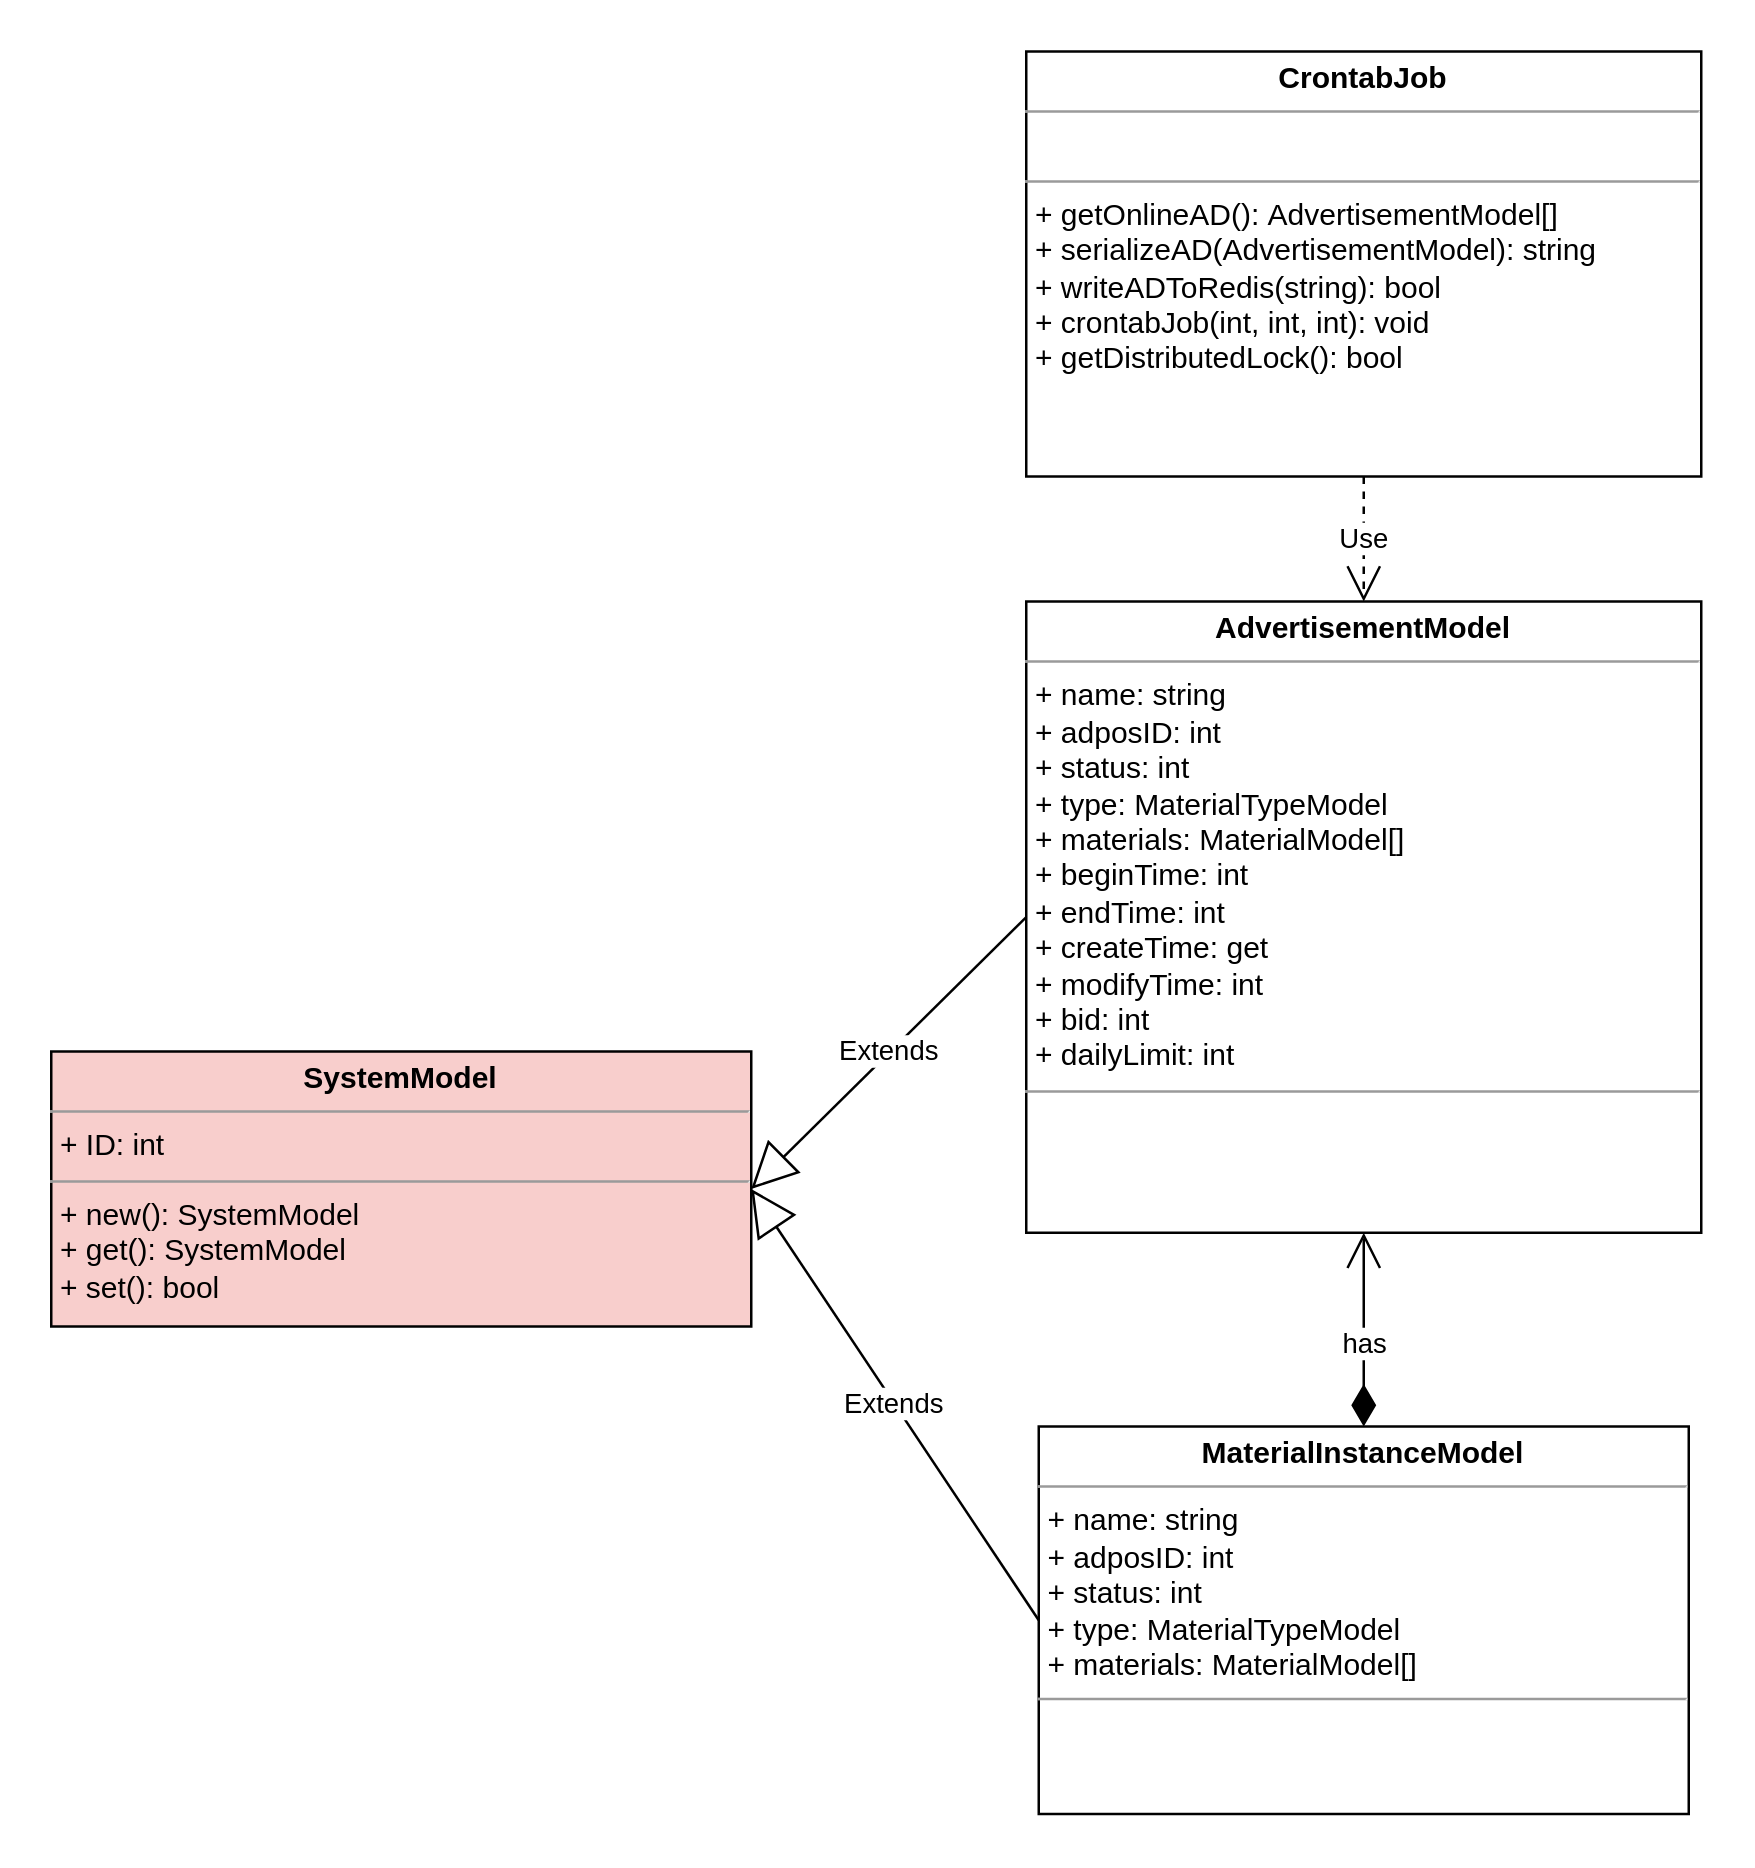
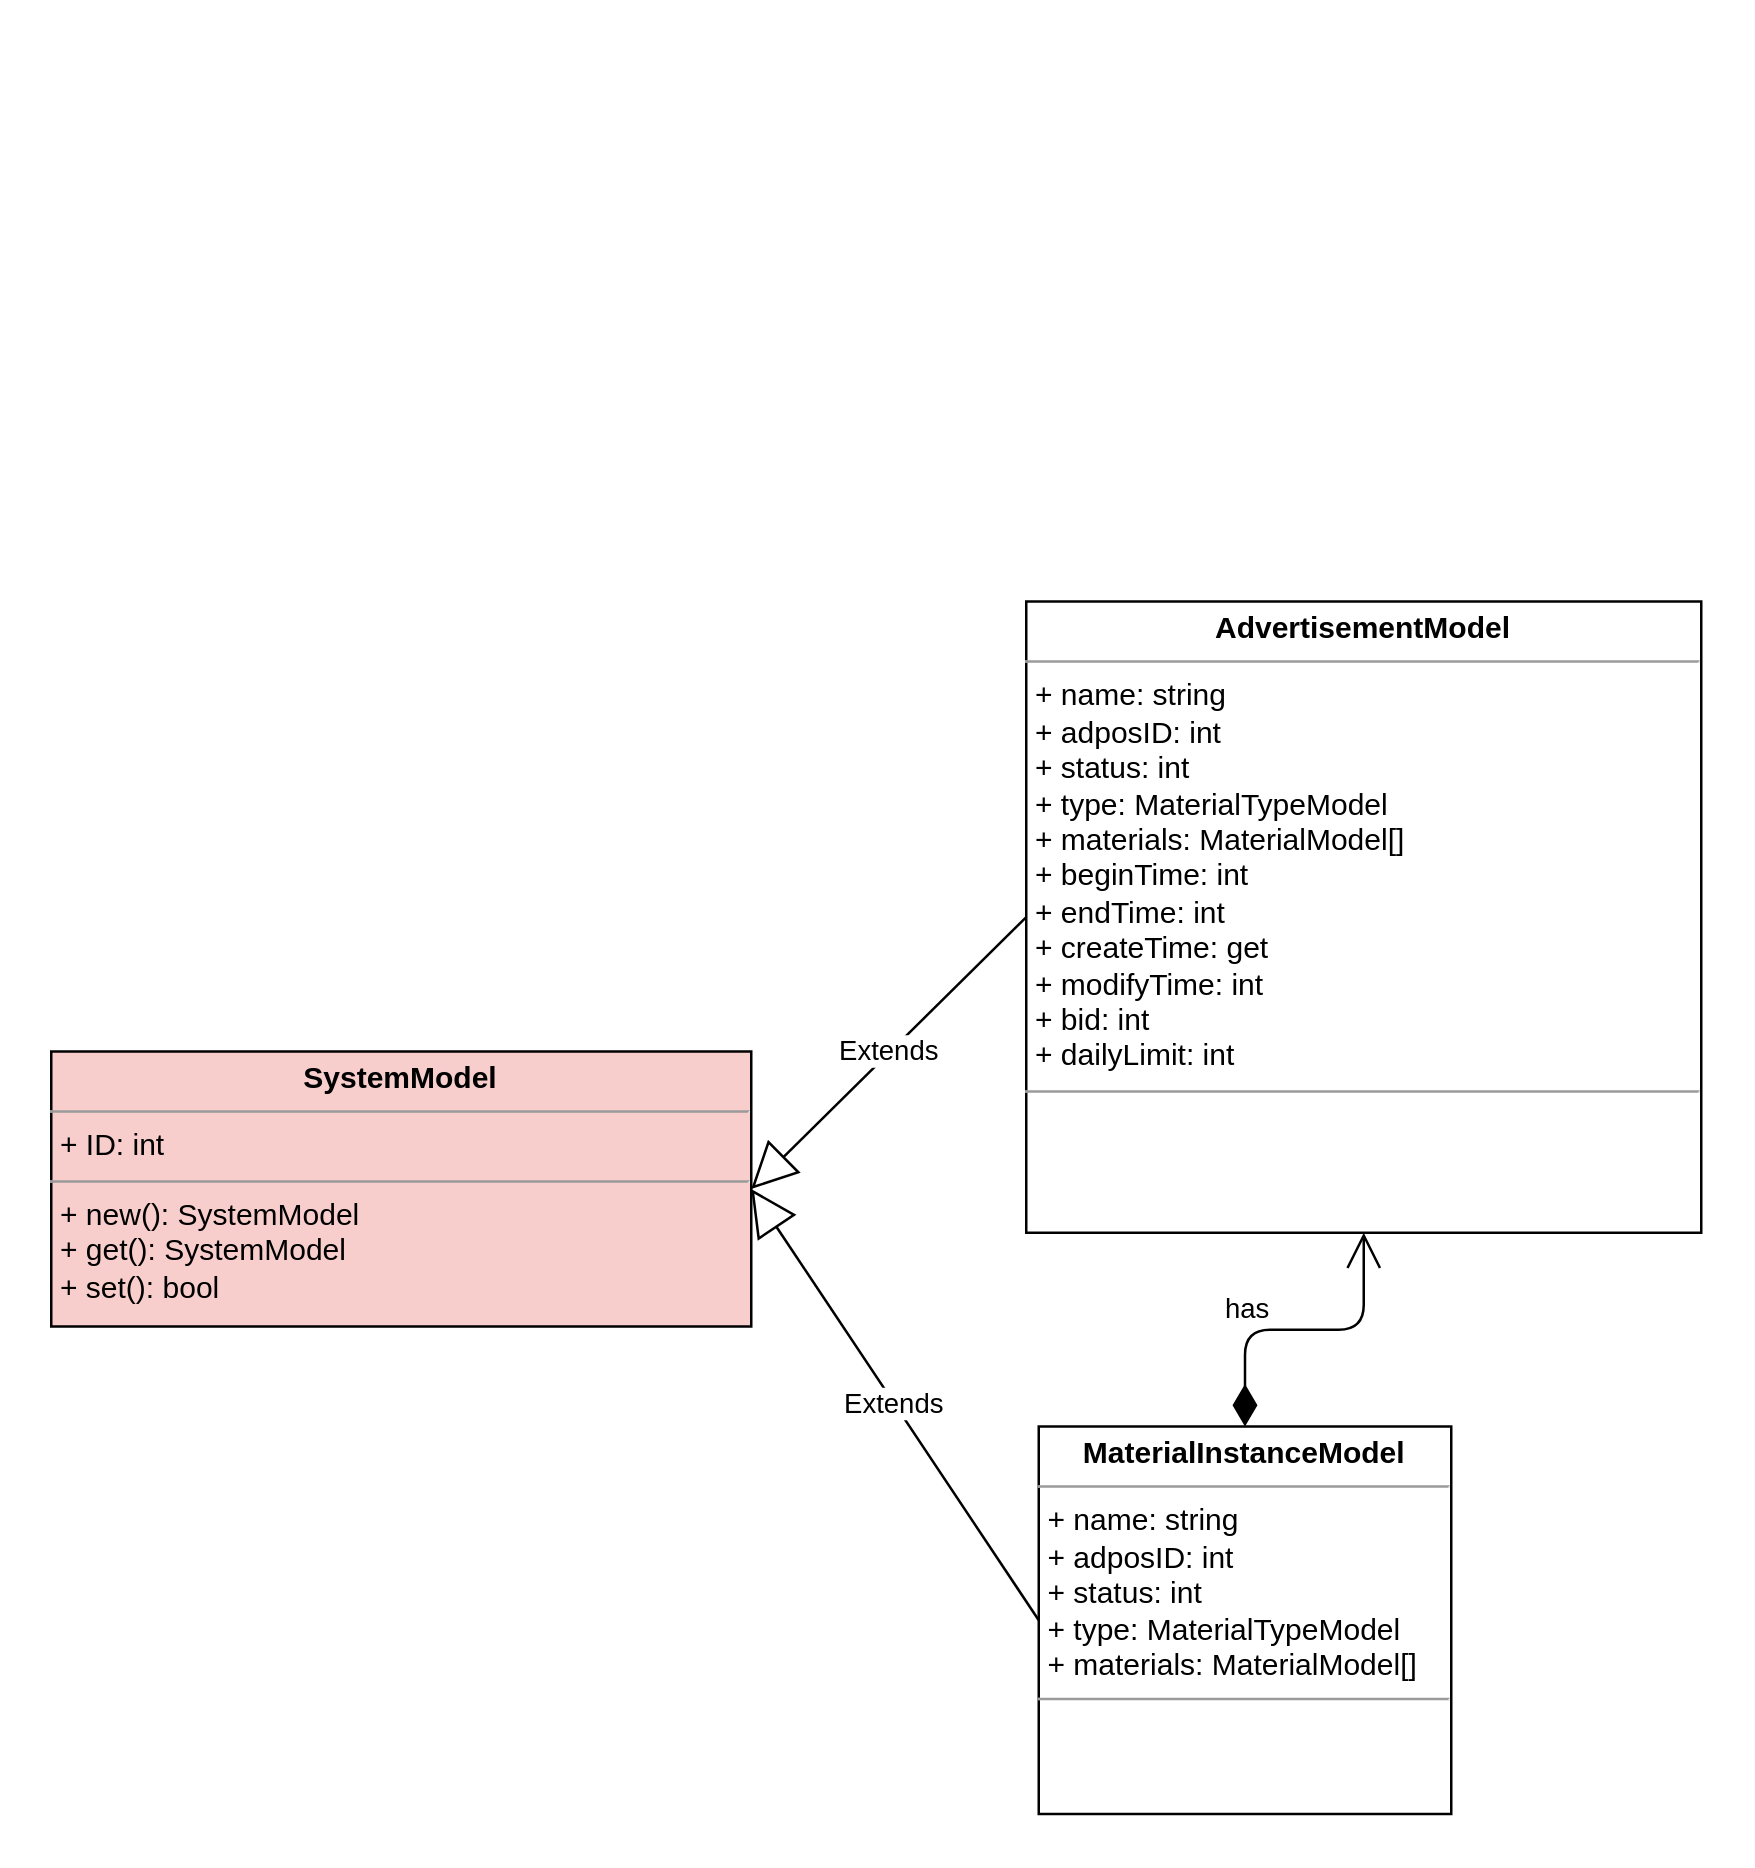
(1364, 264) -> none
(1364, 535) -> none
(1364, 1620) -> (1245, 1620)
